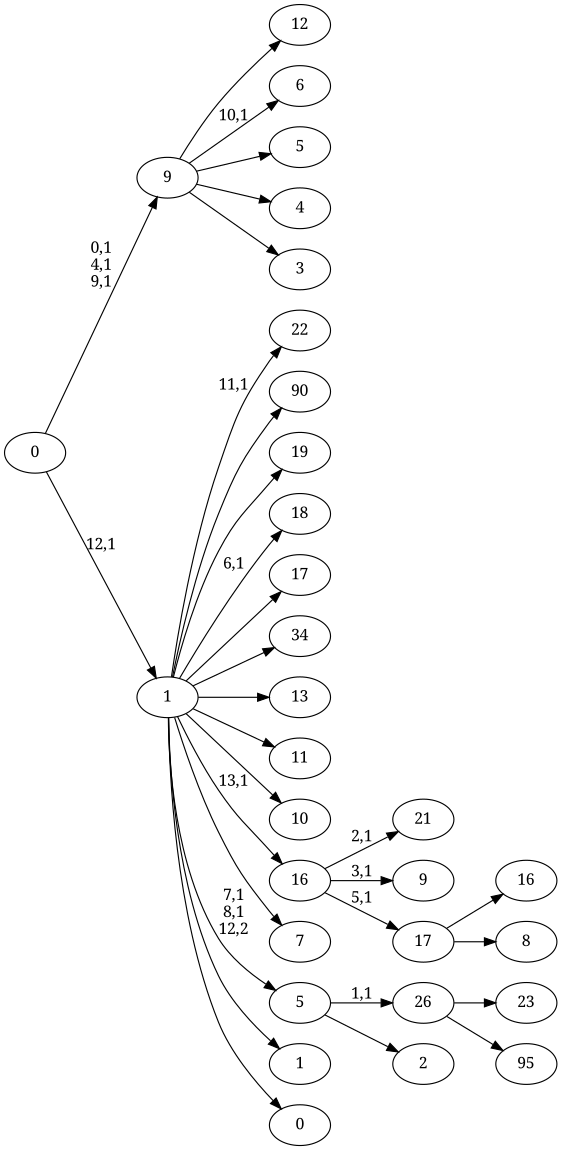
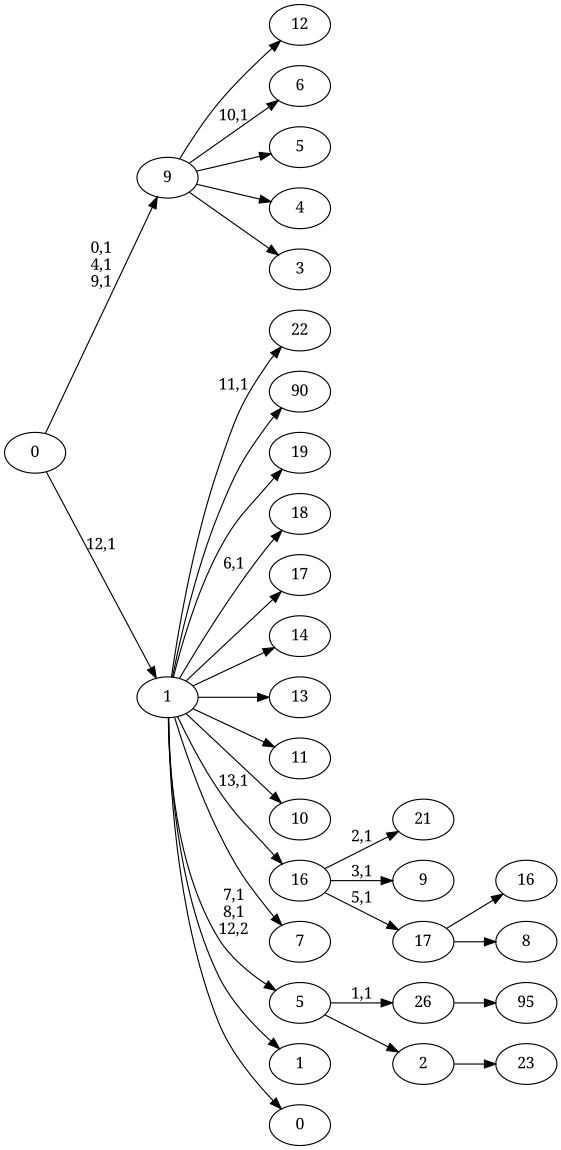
(300, 636) -> (300, 636)
(469, 1003) -> (469, 1064)
